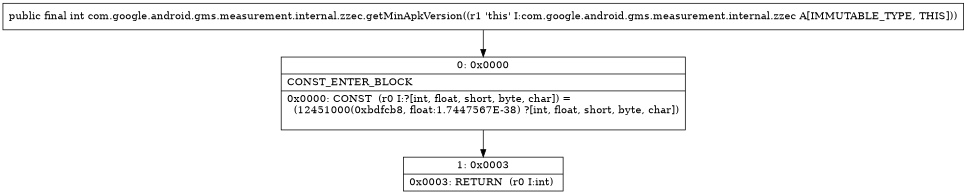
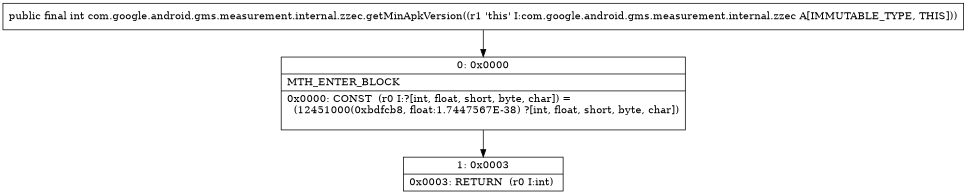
(350, 82) -> (344, 82)
